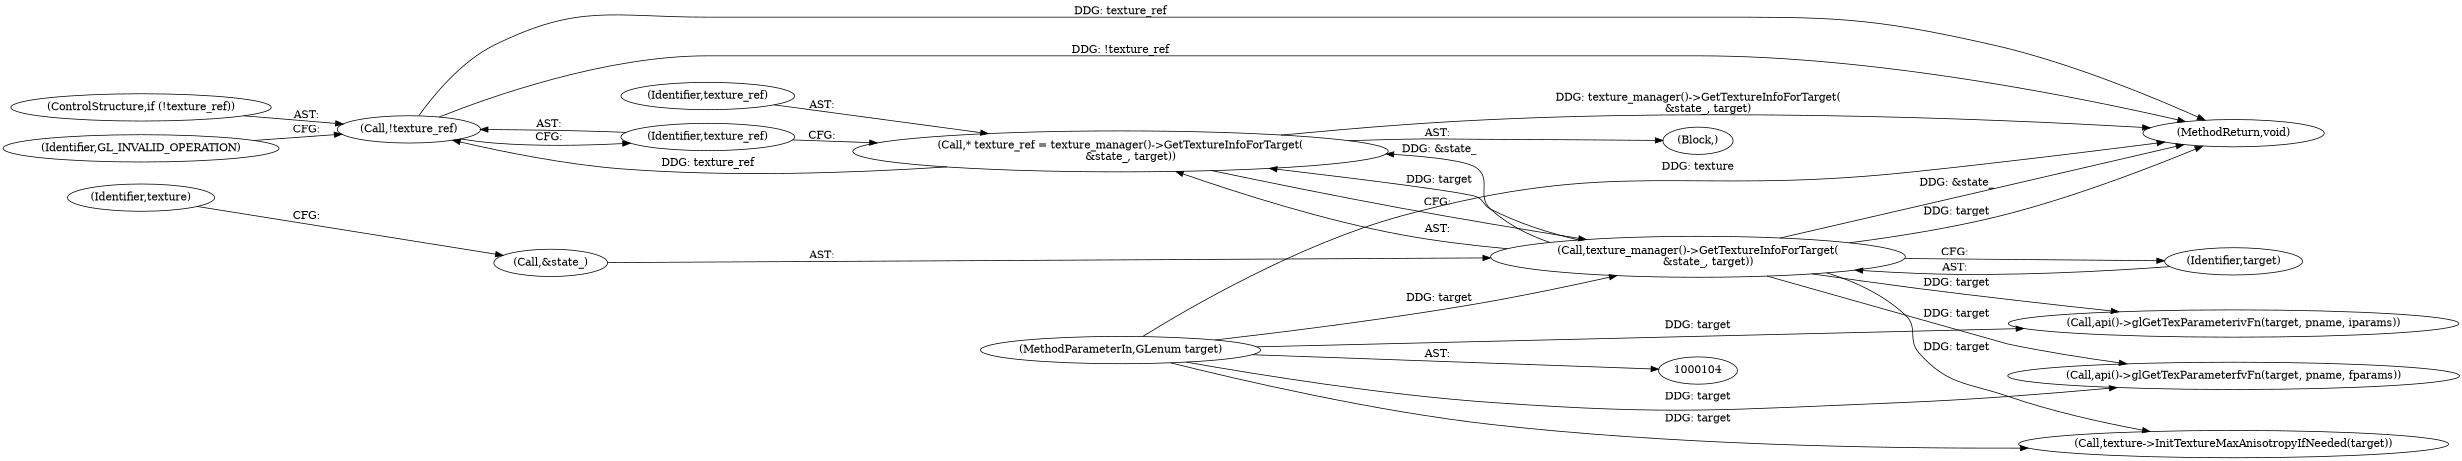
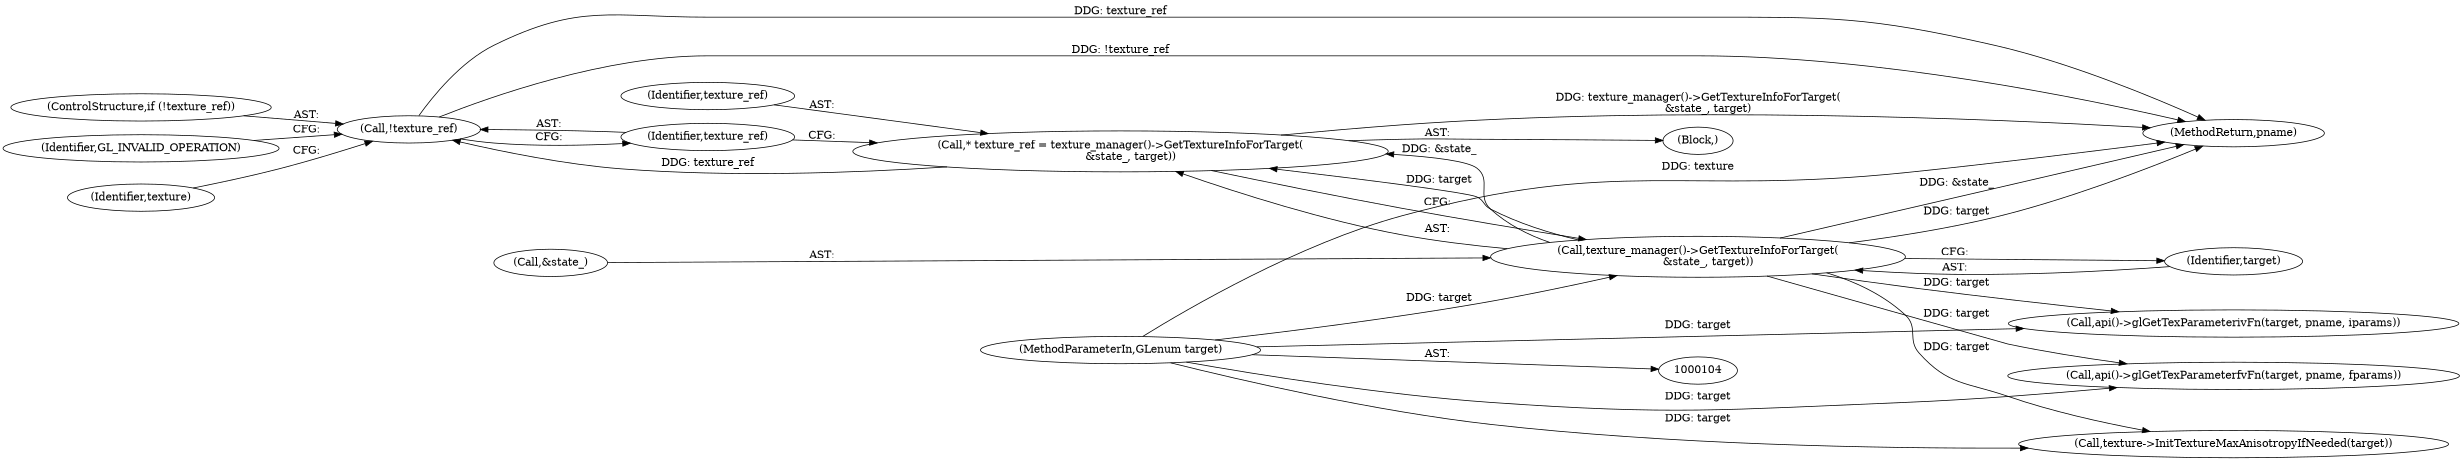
(2234, 133) -> (2234, 133)
(346, 230) -> (280, 169)
